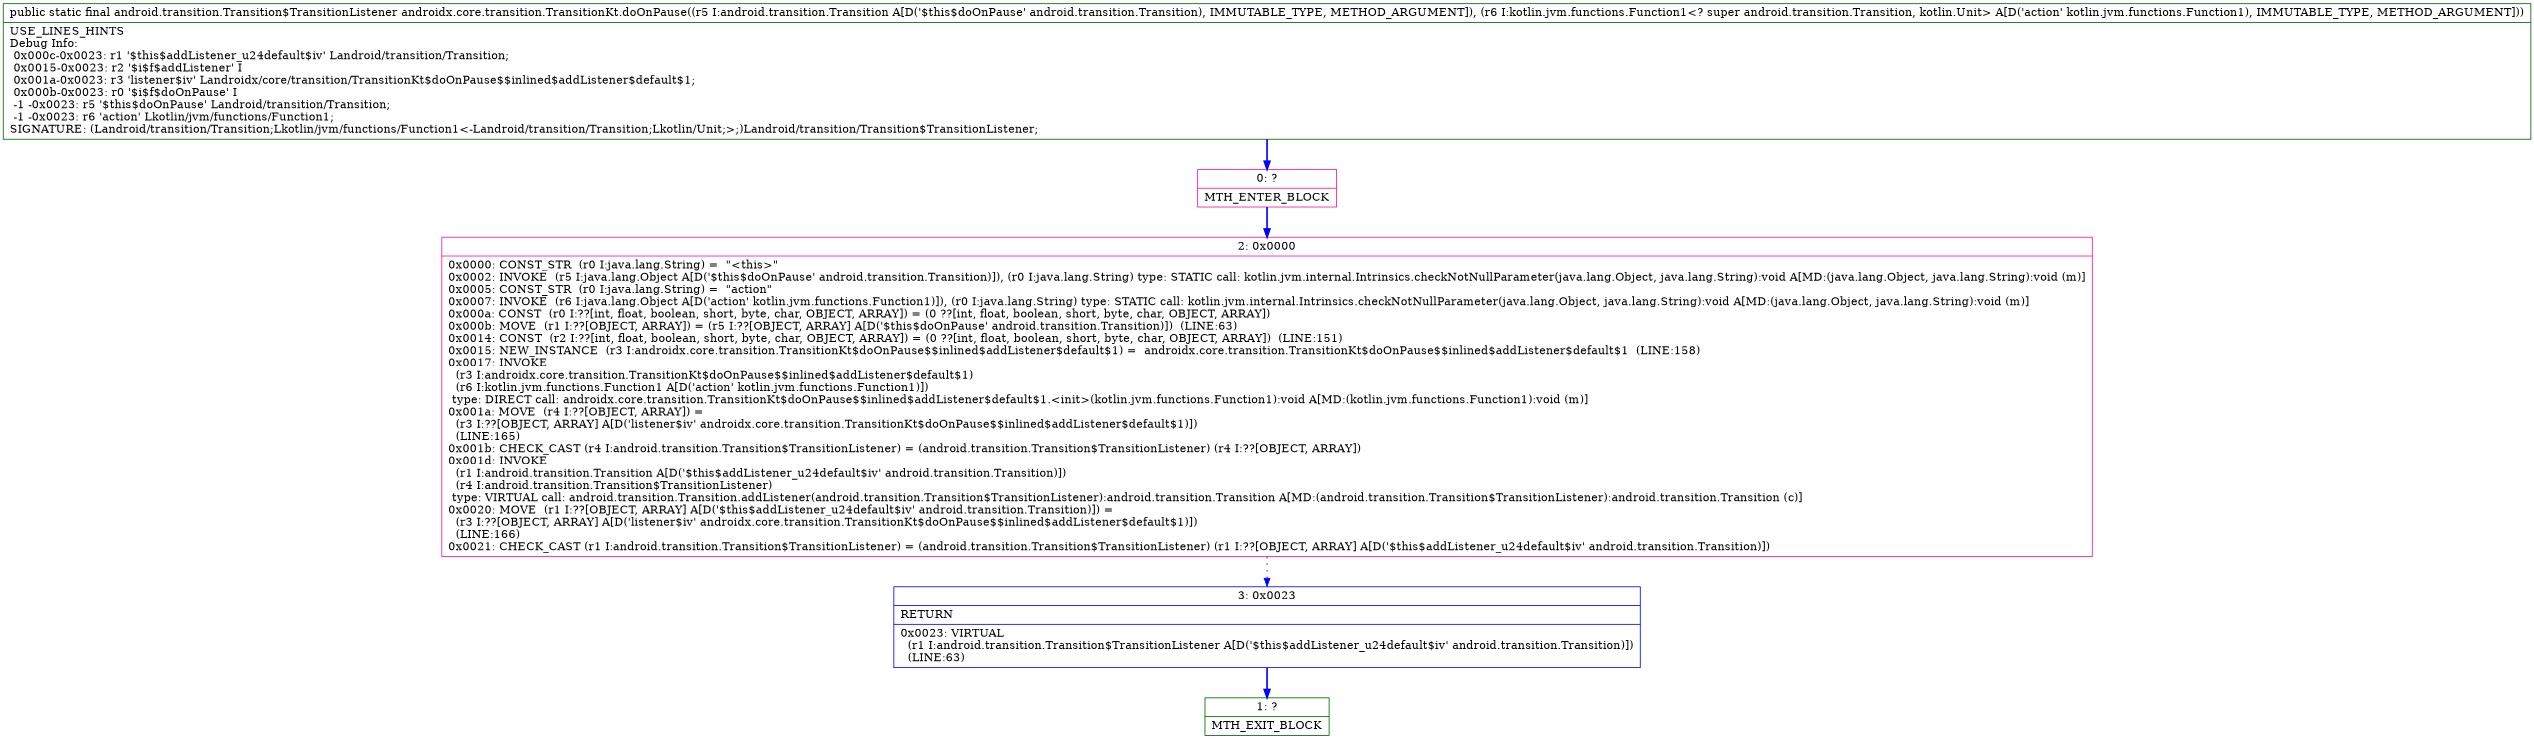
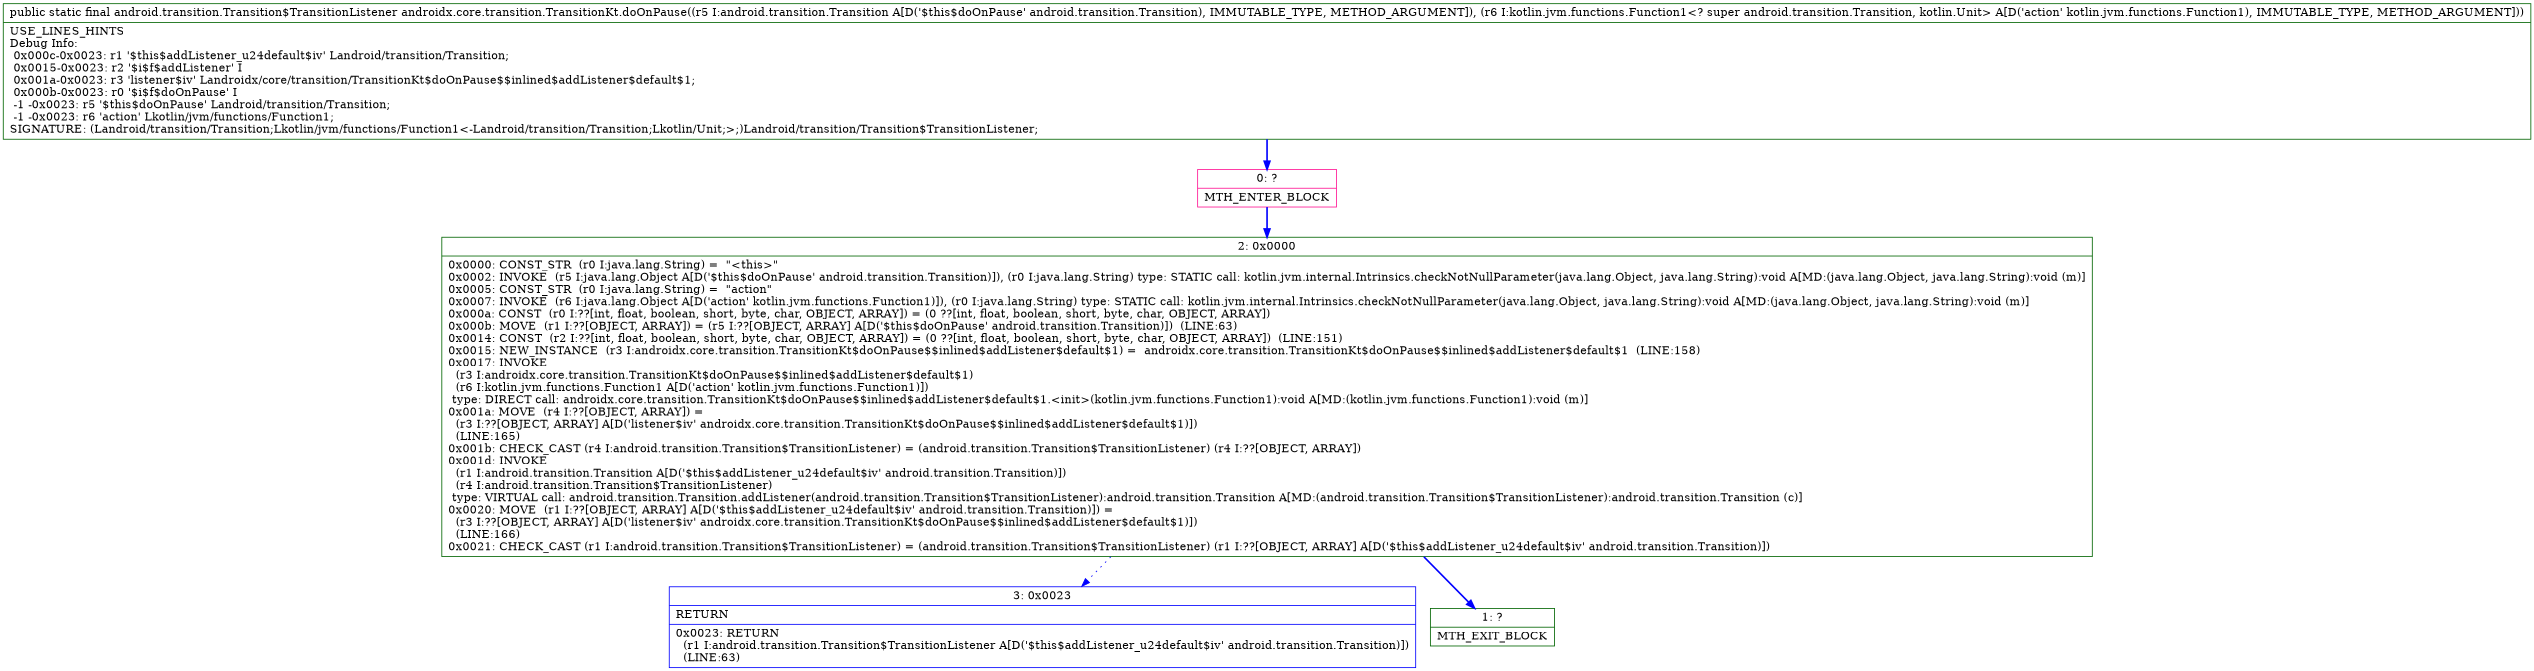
(1267, 397) -> (1267, 397)
(956, 633) -> (731, 633)
(1267, 679) -> (1446, 580)
